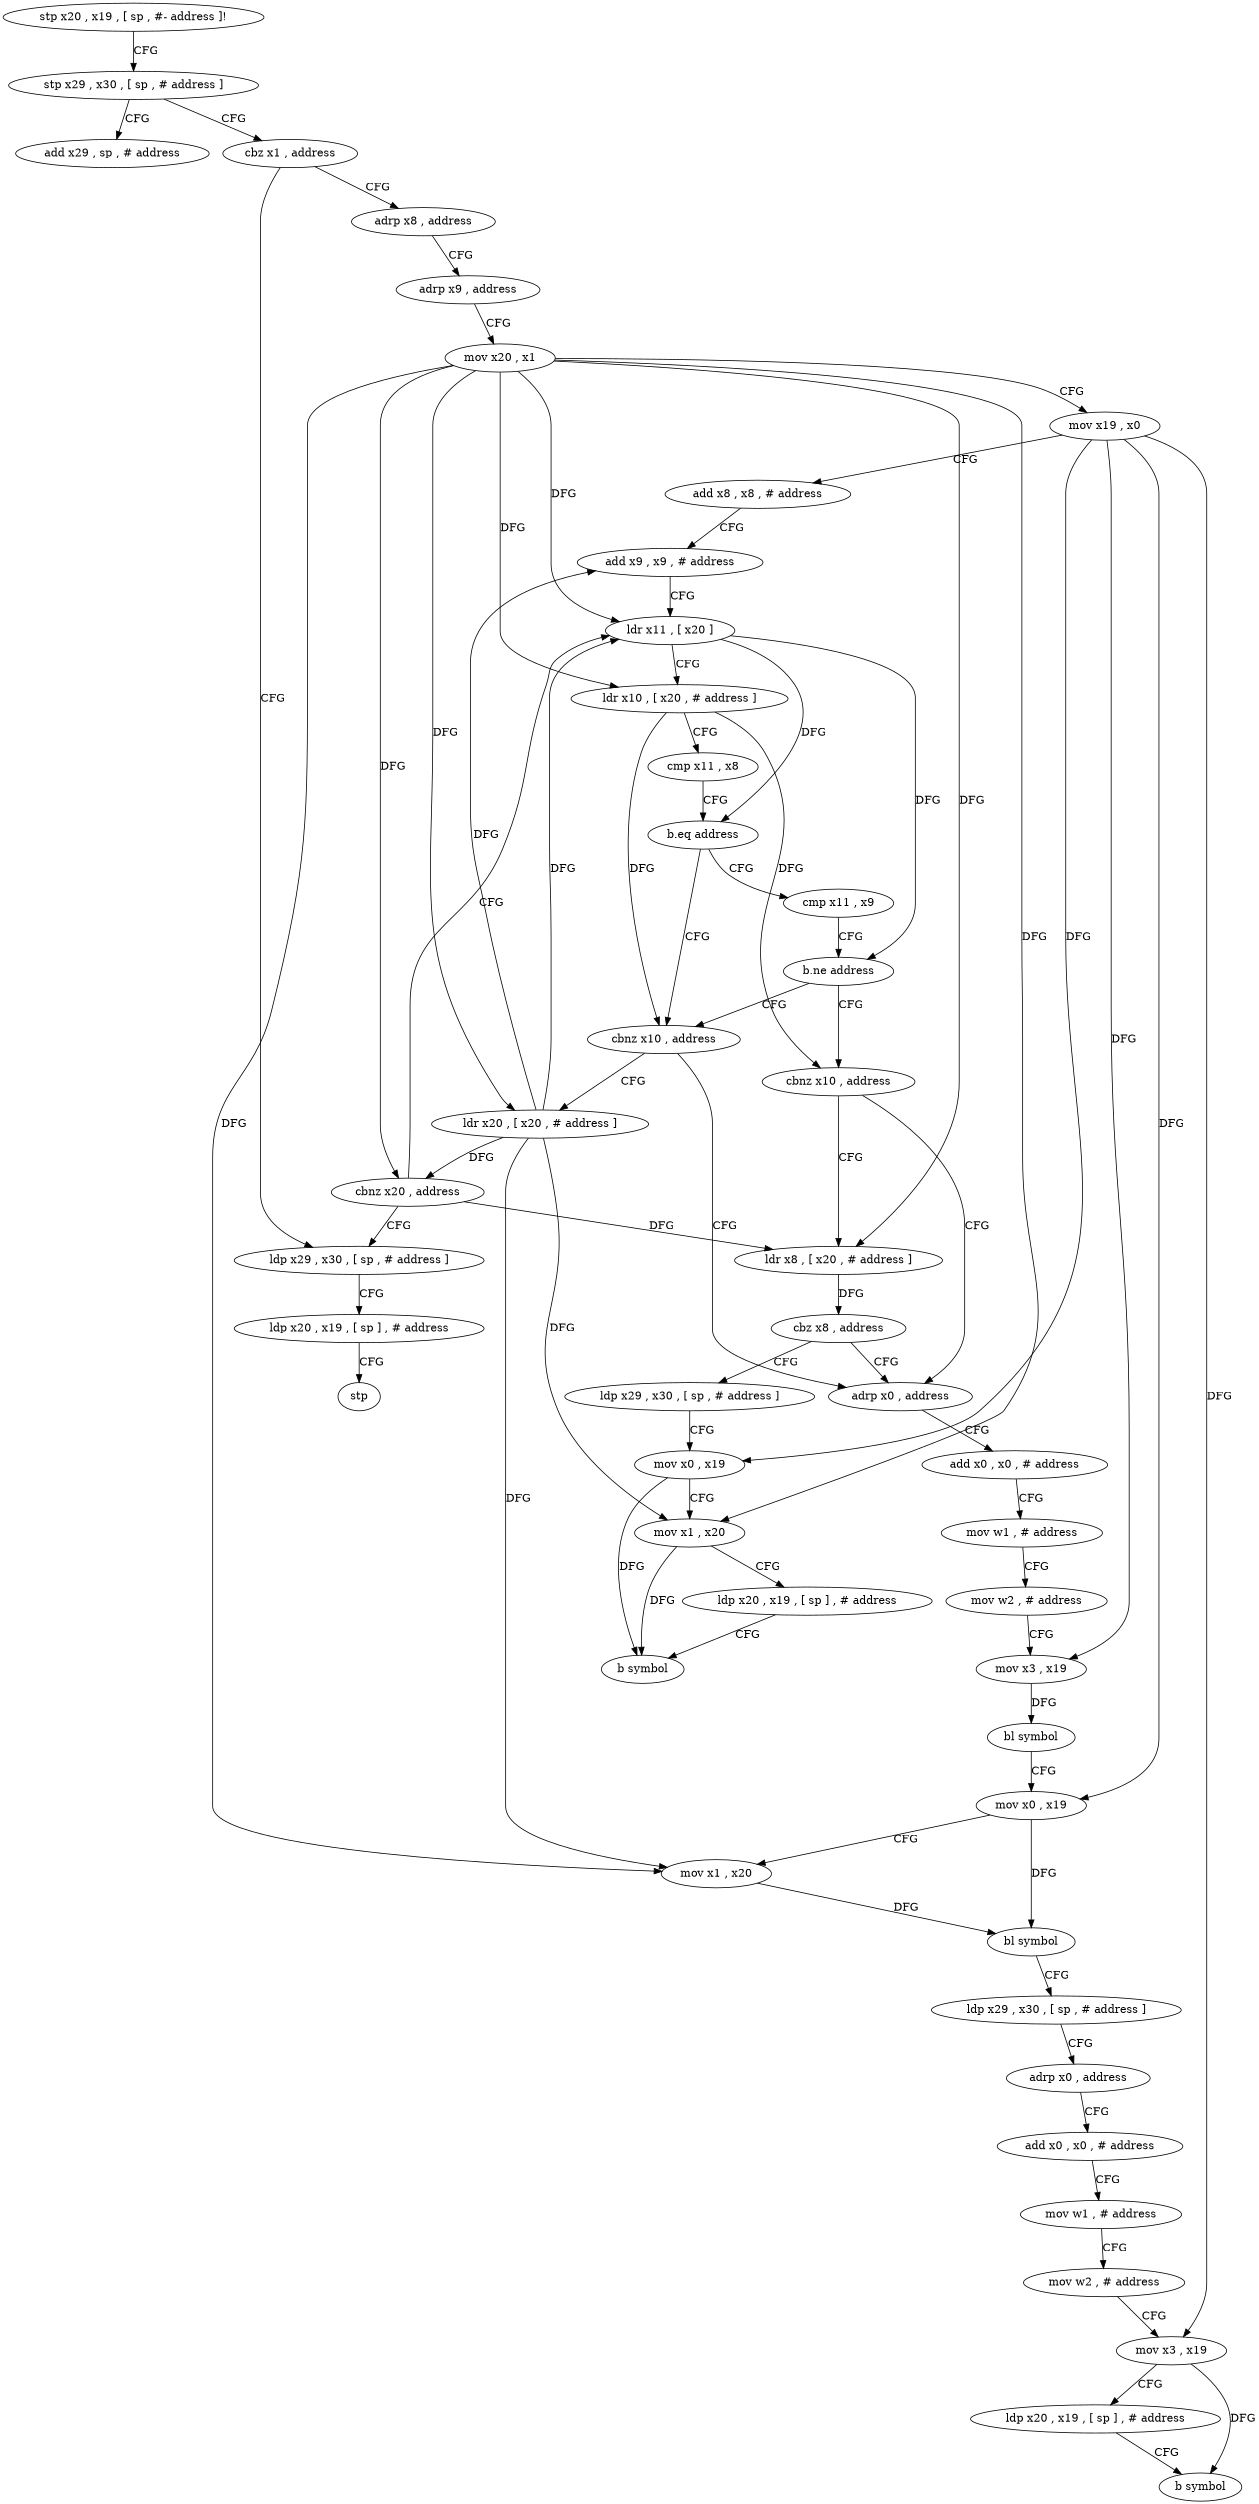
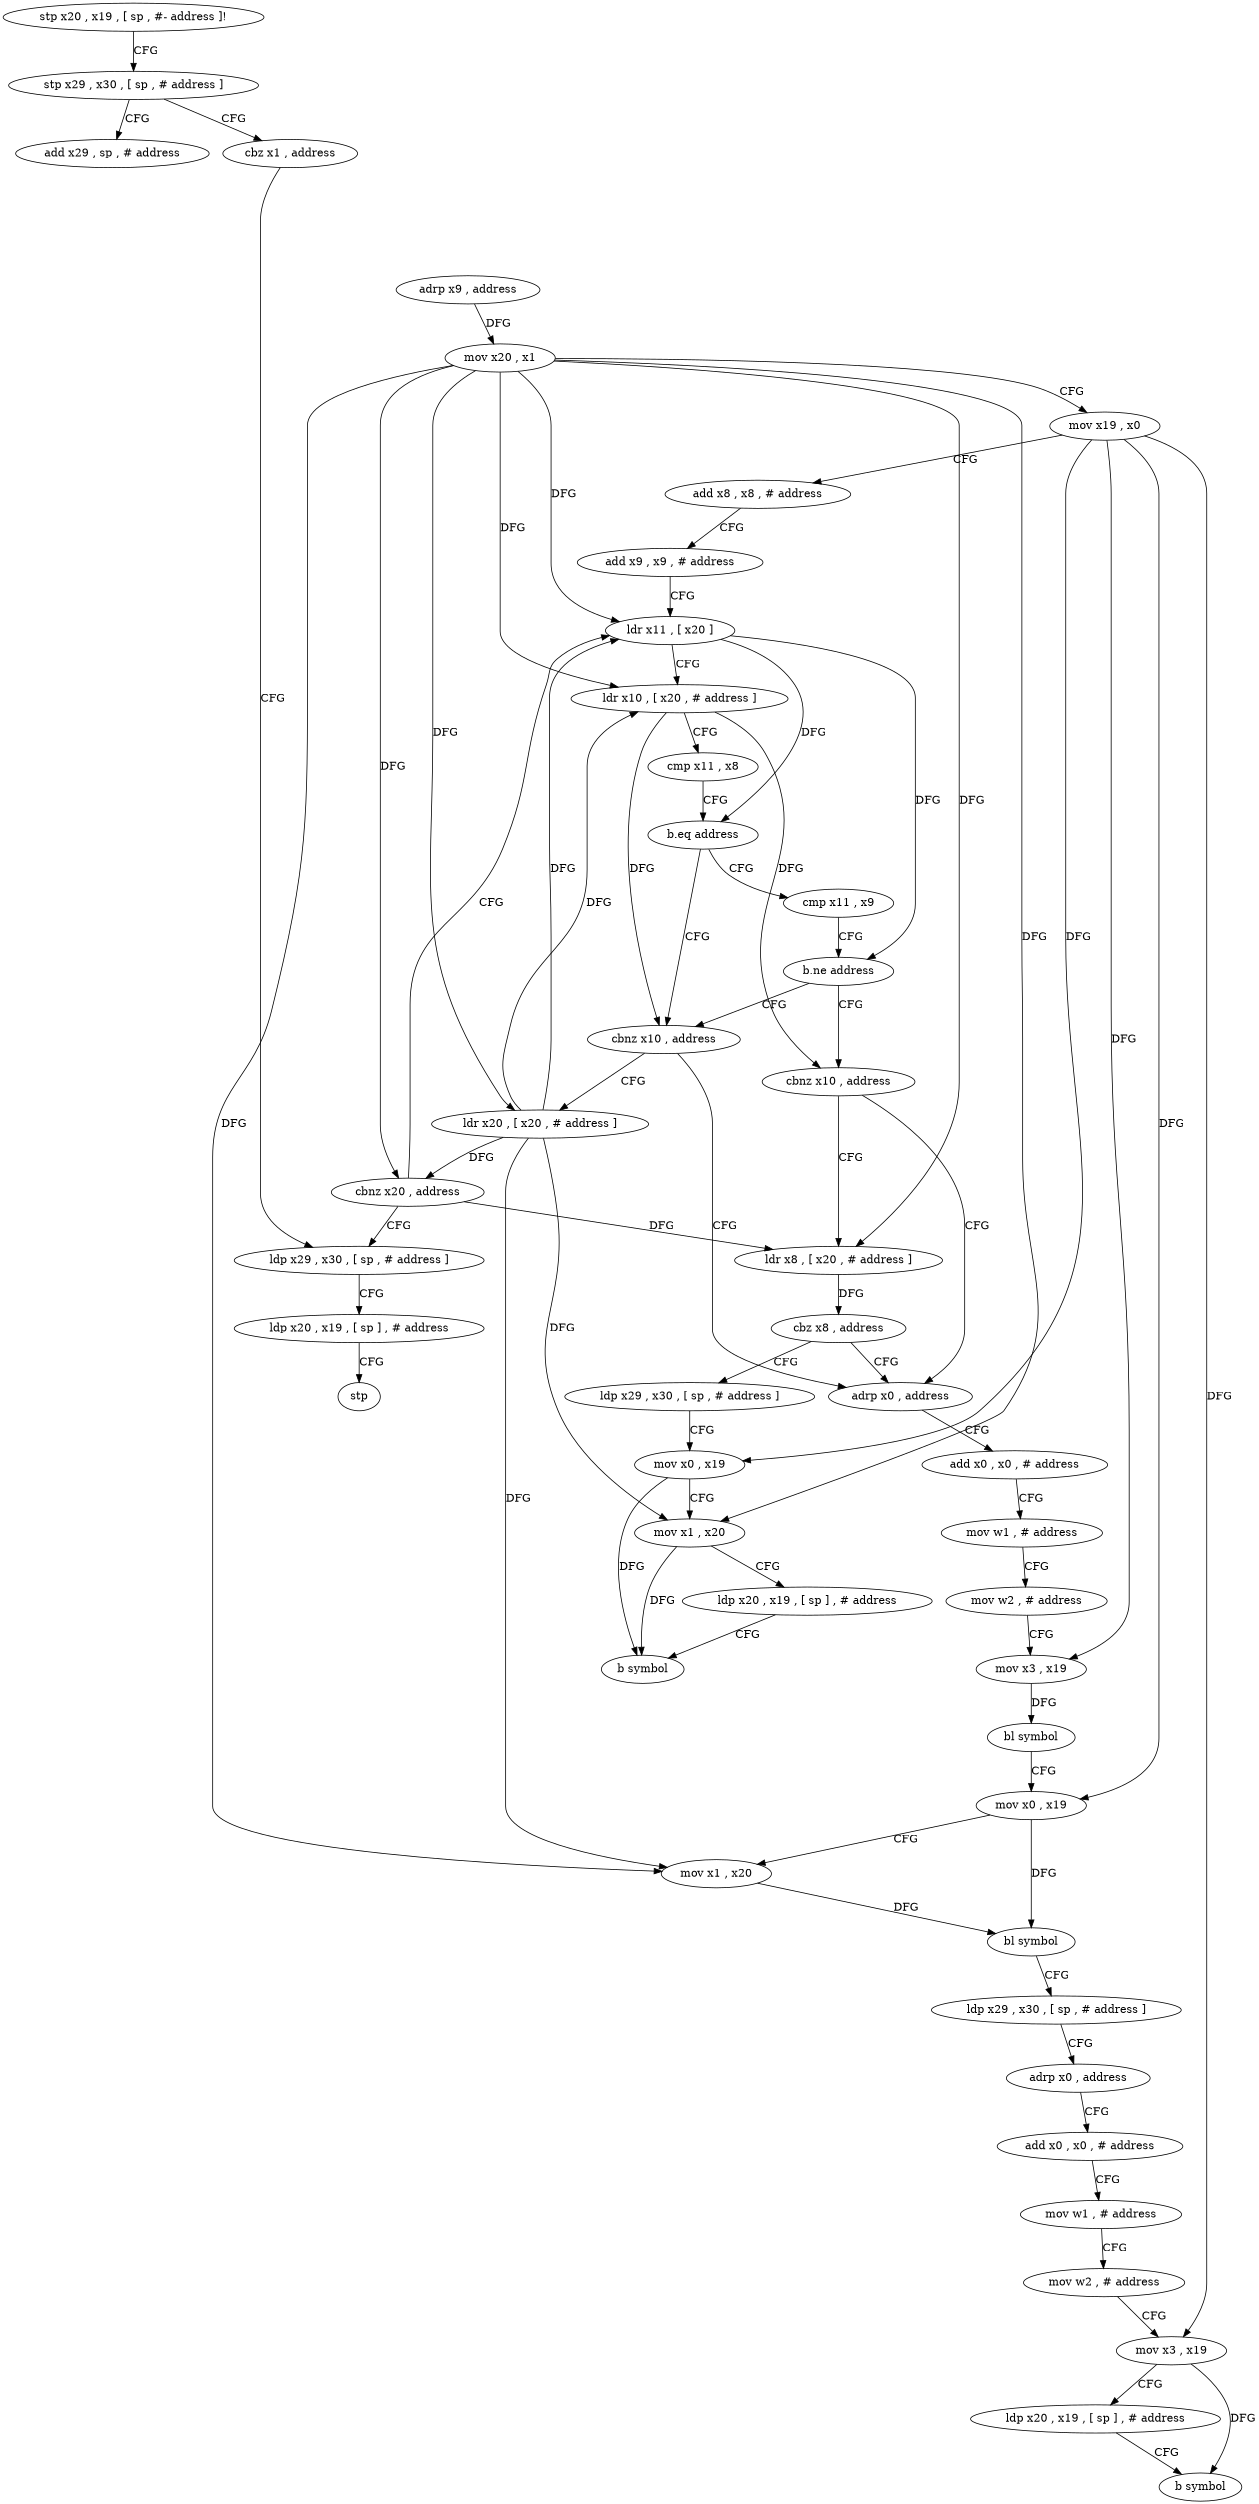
(423, 222) -> none
(499, 324) -> (499, 324)
(471, 810) -> (578, 915)
